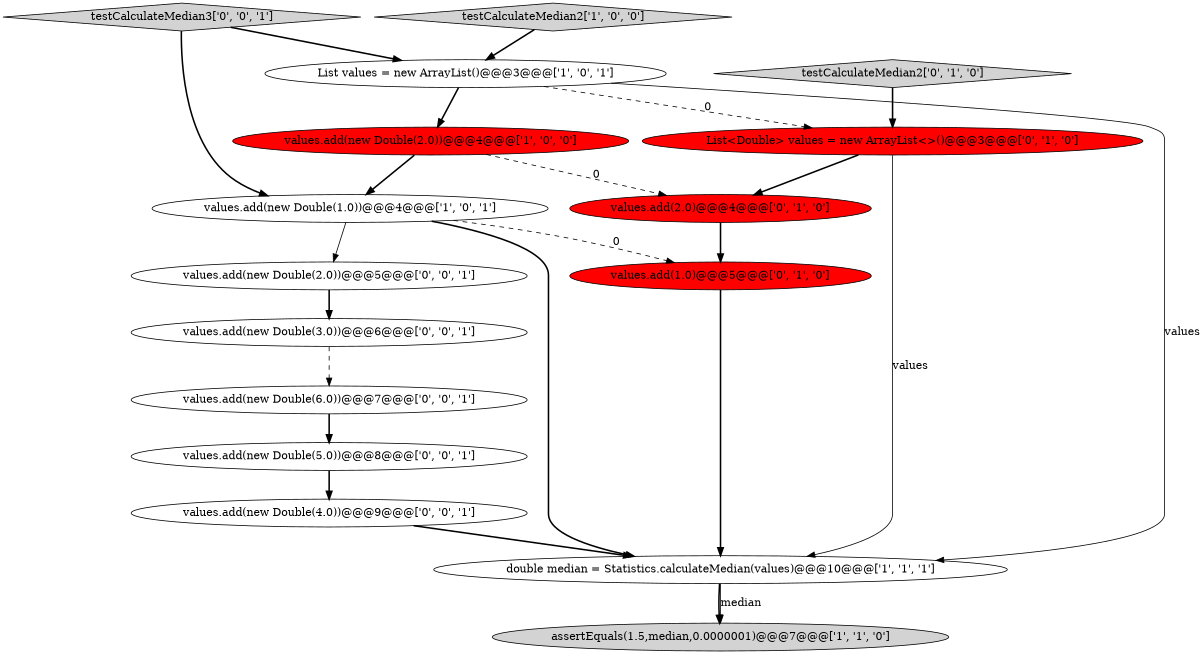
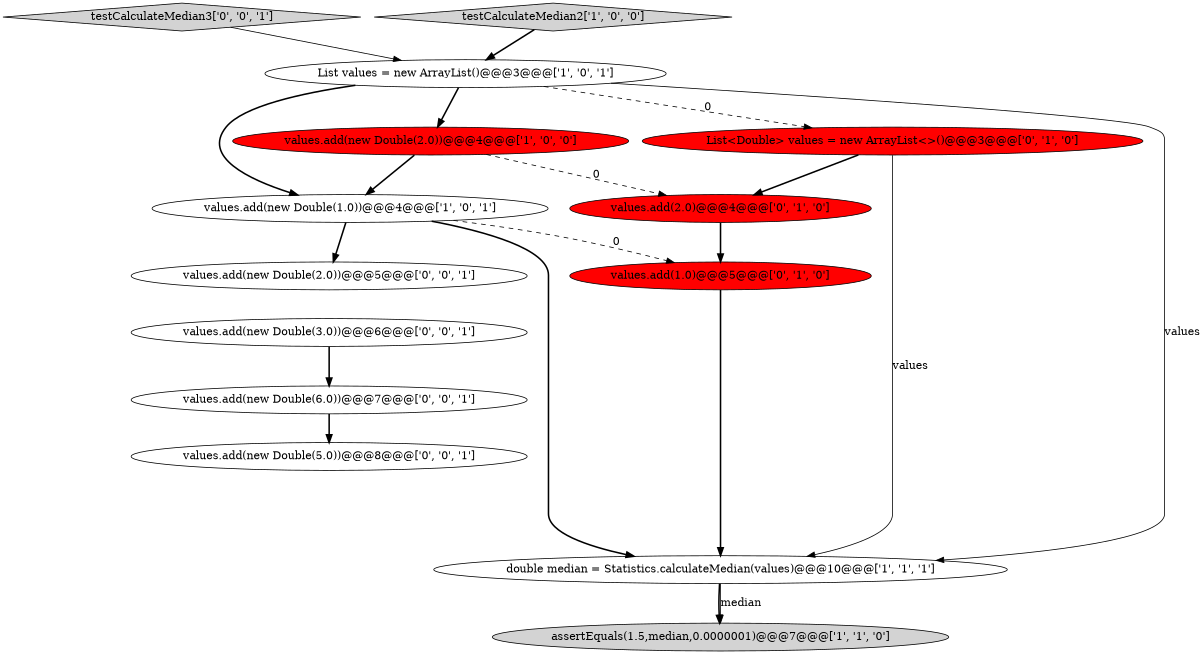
(312, 43) -> (312, 43)
(893, 74) -> none
(196, 126) -> (238, 118)
(341, 238) -> (341, 238)
(329, 300) -> none
(329, 362) -> (329, 362)
(329, 513) -> none
